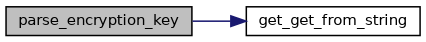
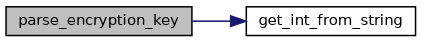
(333, 21) -> (331, 21)
